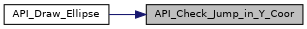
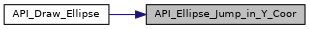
(225, 15) -> (226, 15)
